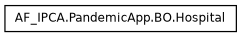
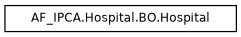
(121, 19) -> (121, 19)
